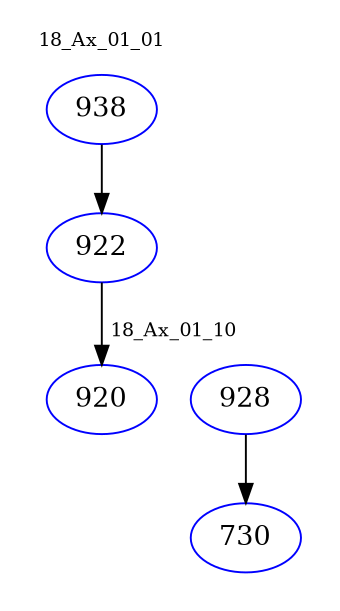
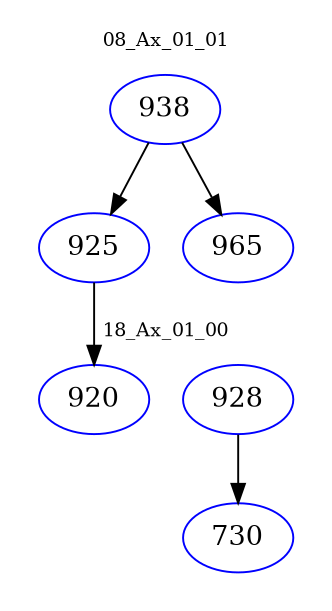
(102, 41) -> (166, 41)
(102, 248) -> (94, 248)
none -> (238, 248)
(174, 331) -> (166, 331)
